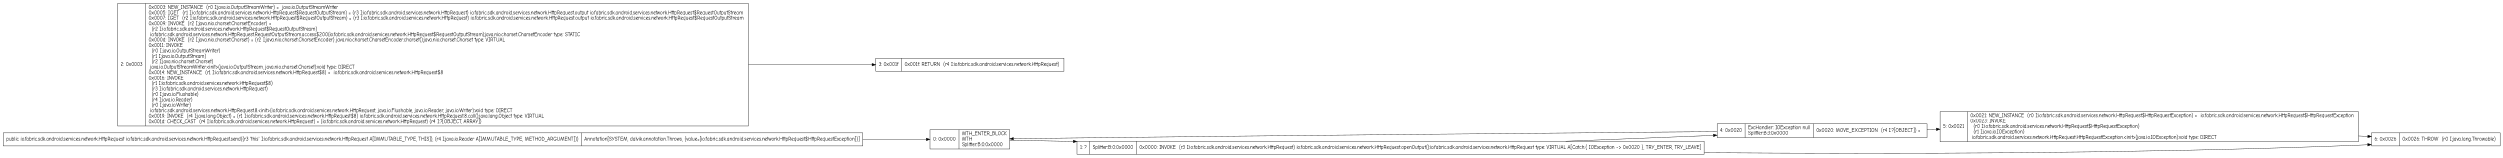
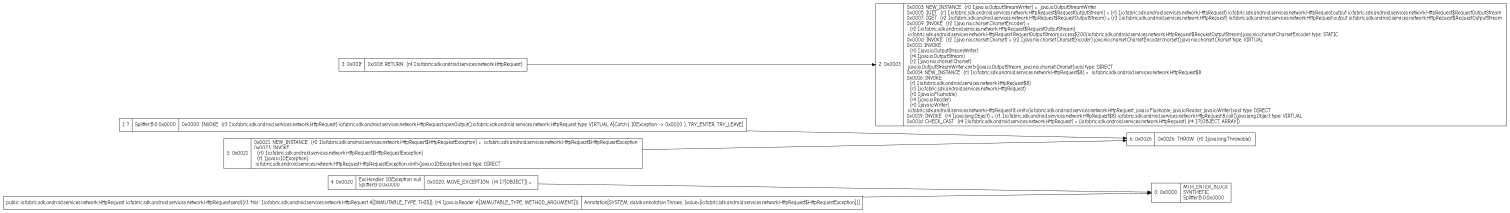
(177, 56) -> (936, 56)
(810, 65) -> (700, 65)
(1932, 129) -> none
(1768, 133) -> (379, 185)
(1640, 138) -> none
(967, 139) -> (1196, 192)
(1042, 141) -> none
